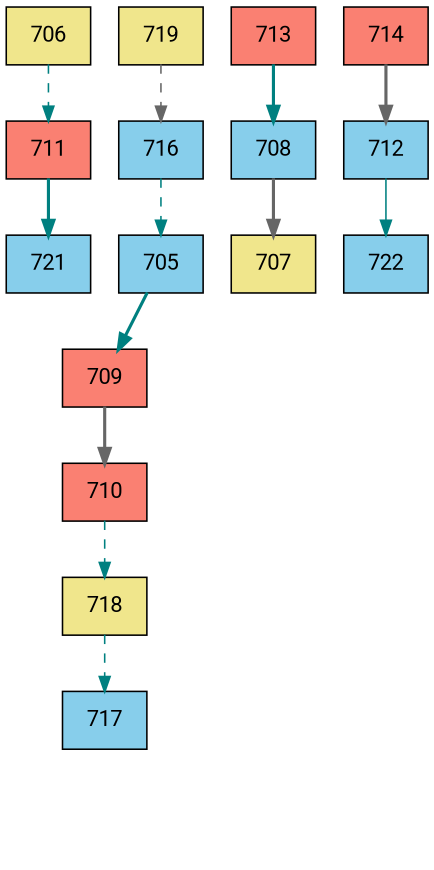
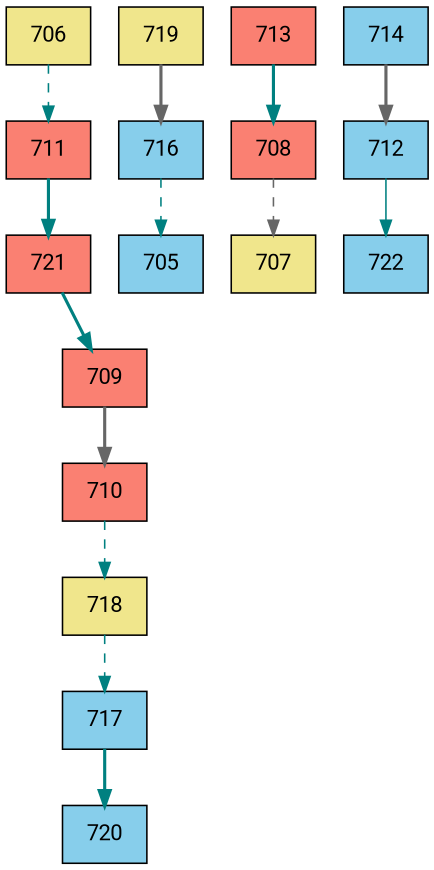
(386, 36) -> (386, 36)
(161, 85) -> (161, 85)
(273, 150) -> (273, 150)
(273, 199) -> (273, 199)
(48, 264) -> (48, 264)
(136, 314) -> (73, 314)
none -> (105, 834)
